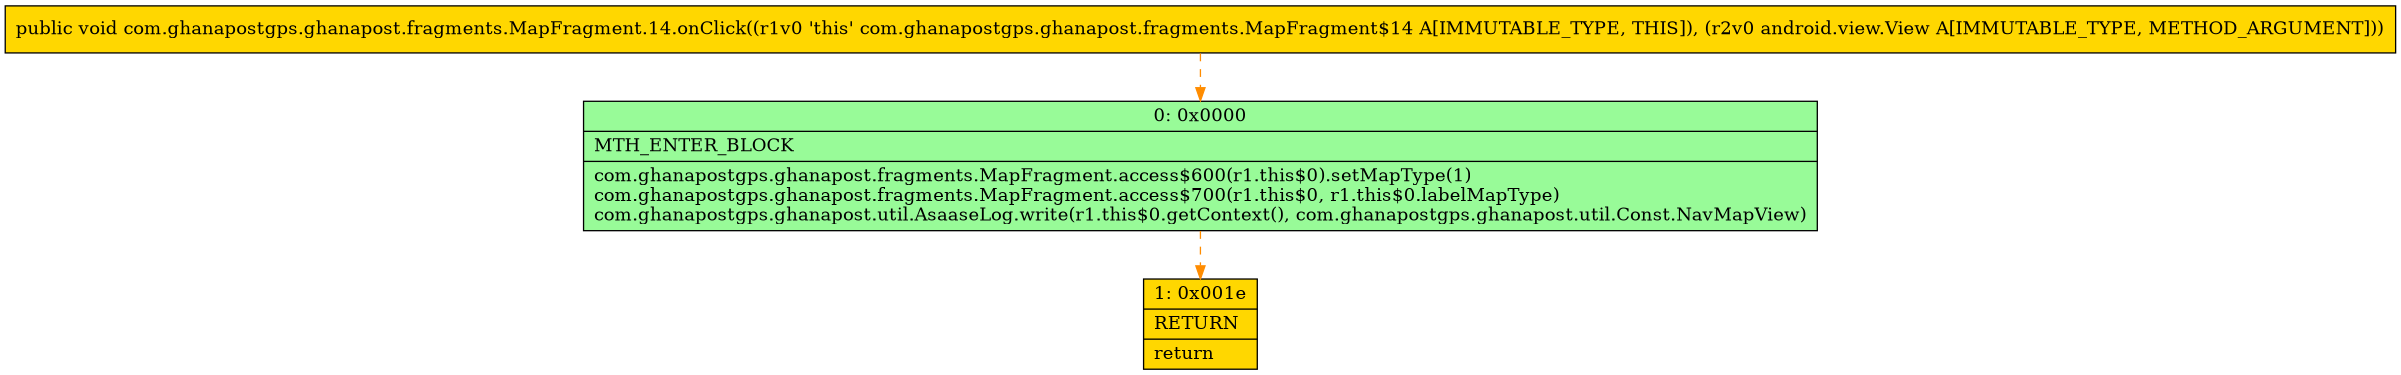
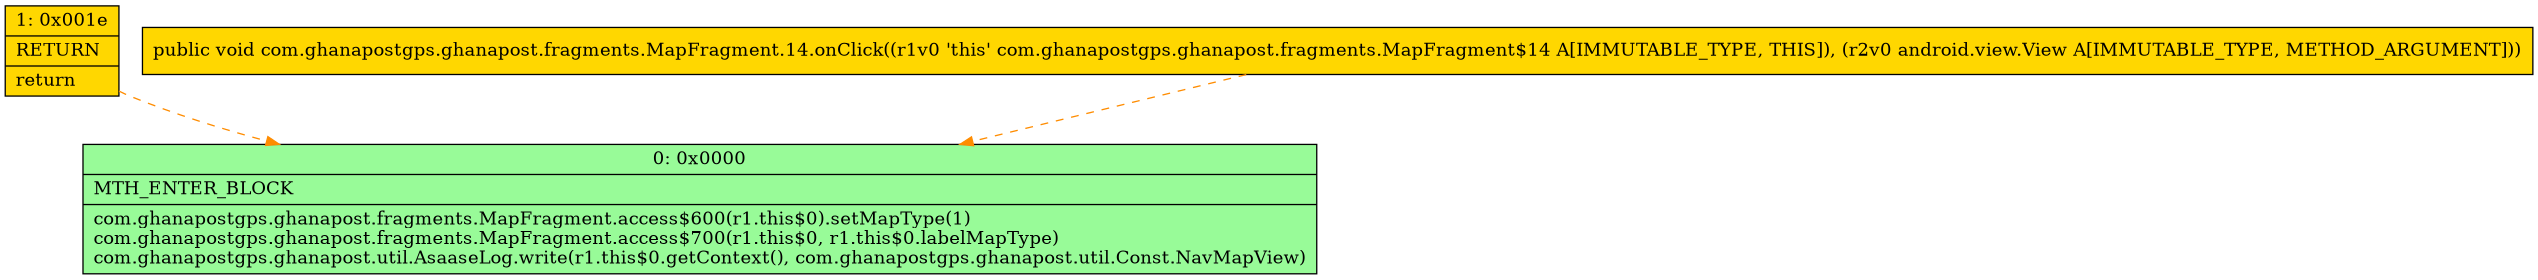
(1200, 248) -> (192, 119)
